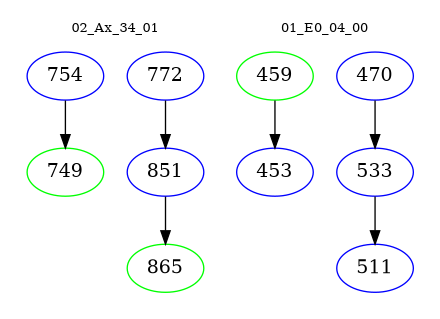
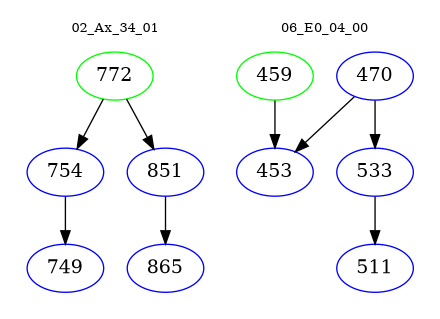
(325, 29) -> (325, 29)
(166, 76) -> (115, 76)
none -> (93, 118)
none -> (330, 120)
(65, 172) -> (65, 268)
(166, 268) -> (166, 268)
